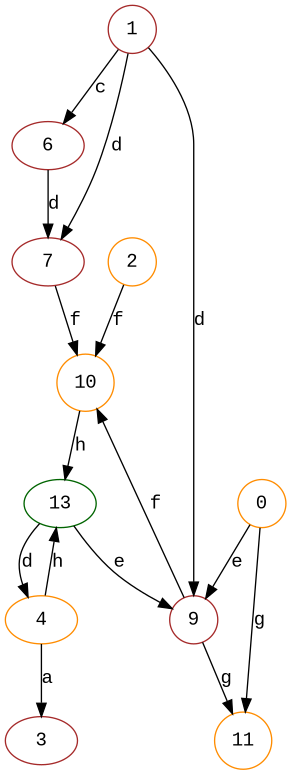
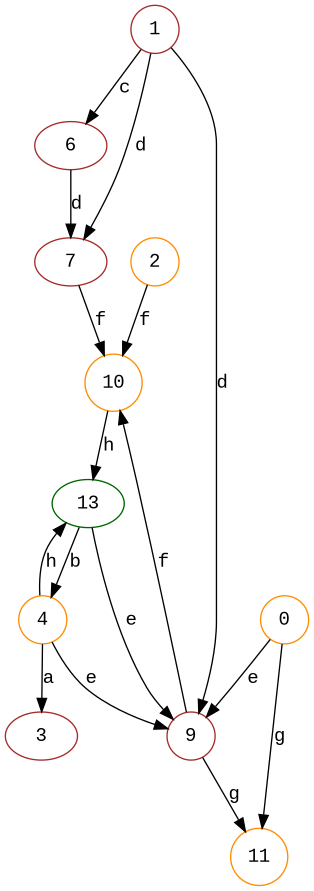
(27, 562) -> (75, 562)
(41, 620) -> (43, 620)
none -> (94, 695)
